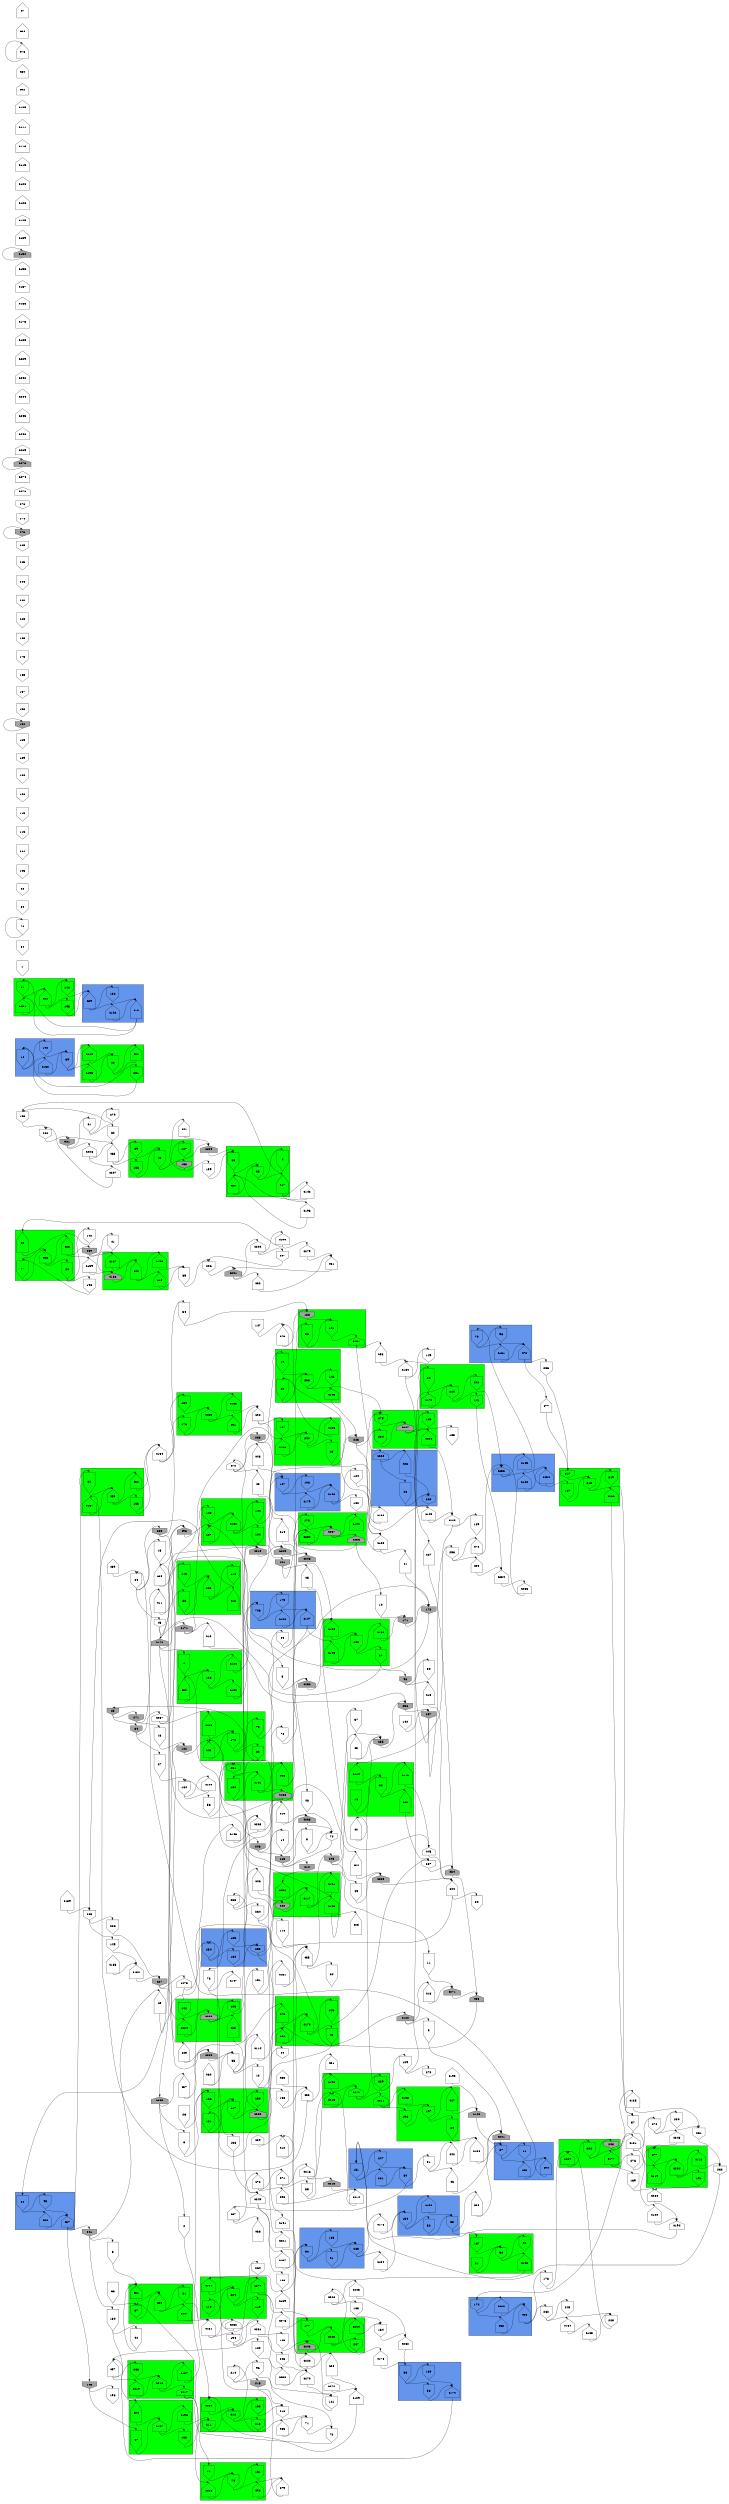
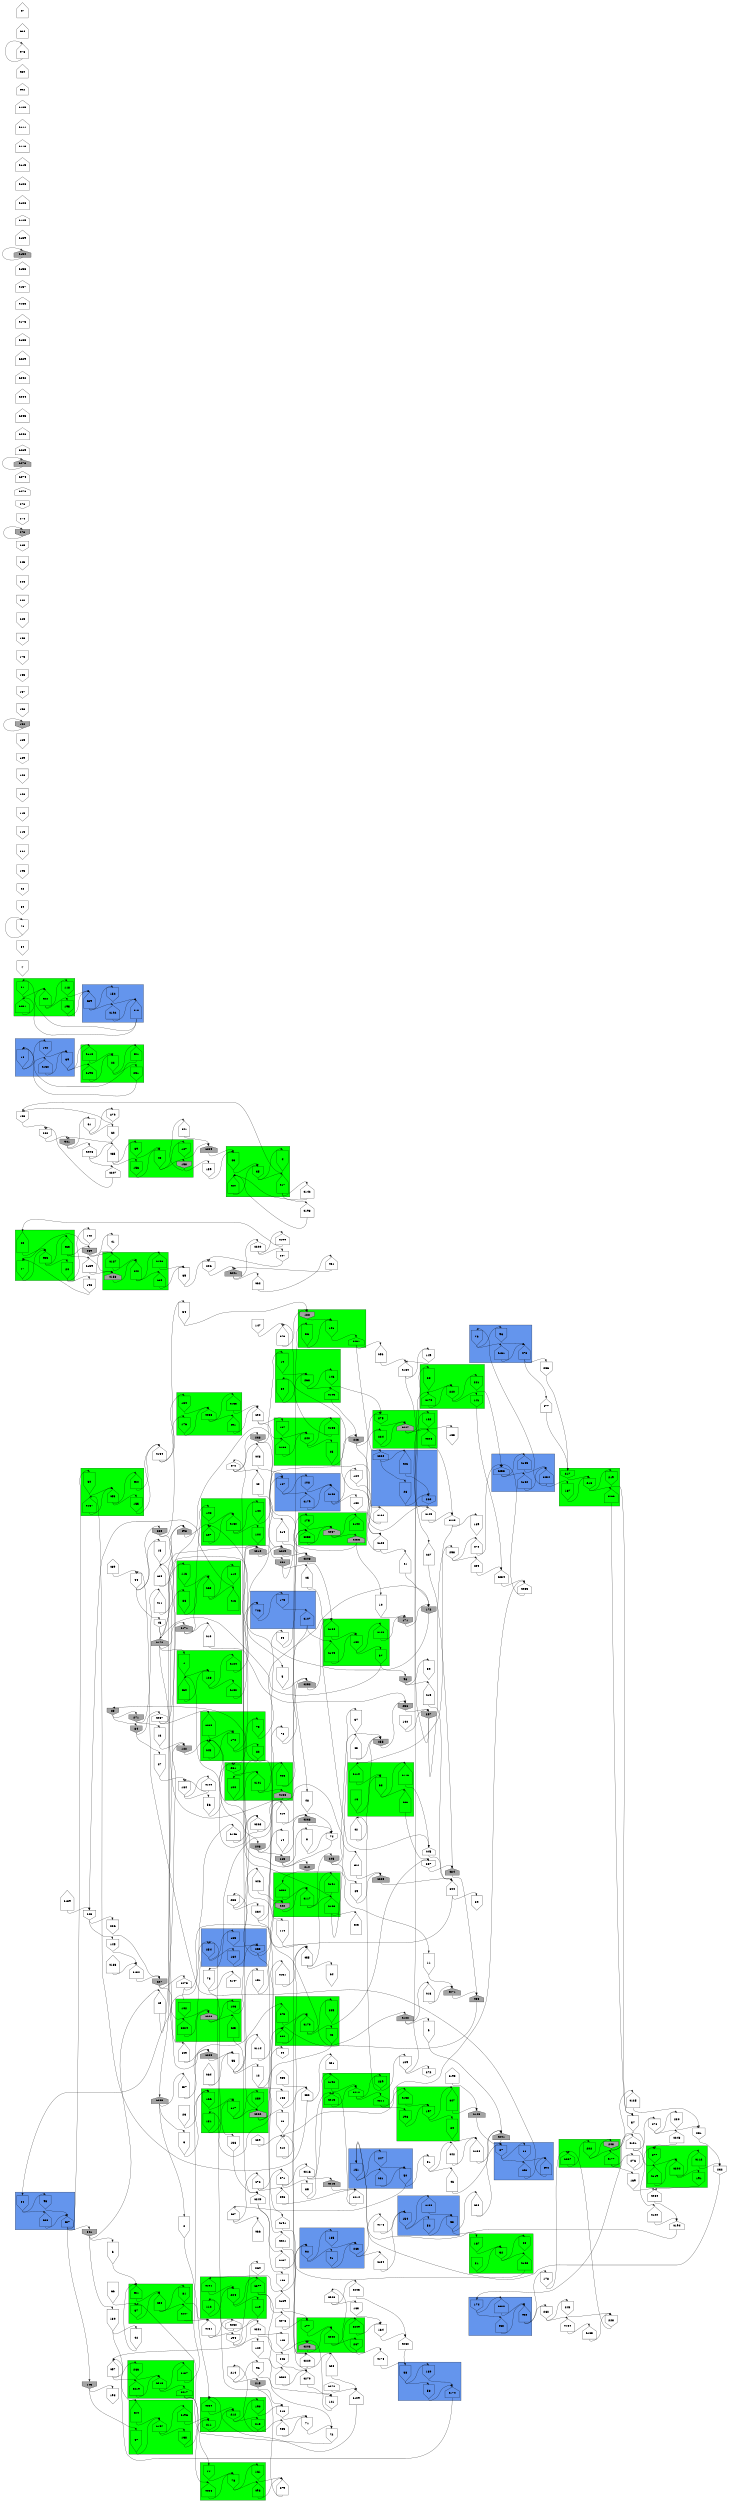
(307, 1251) -> none
(283, 1619) -> none
none -> (283, 2122)
